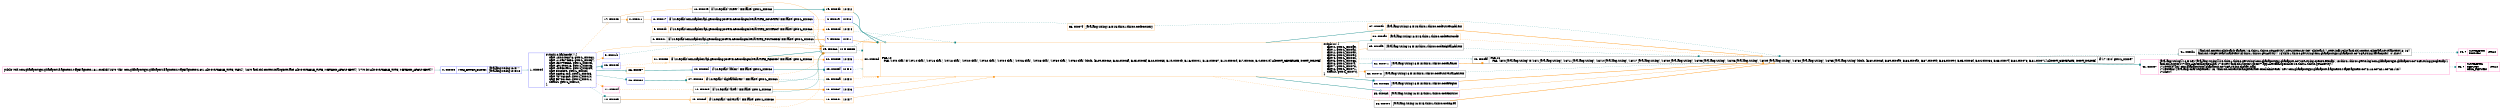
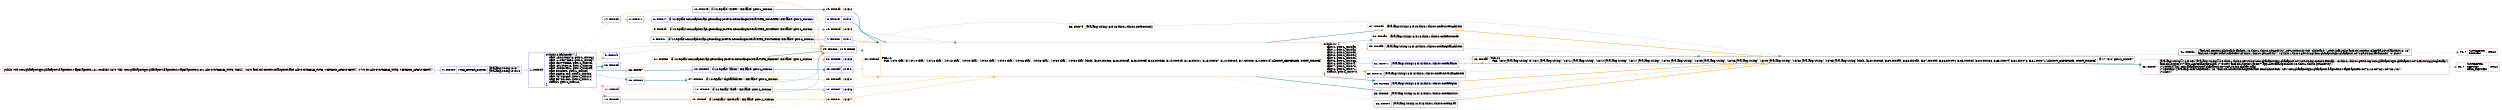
(817, 30) -> (817, 30)
